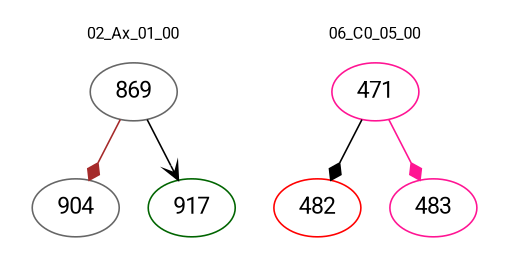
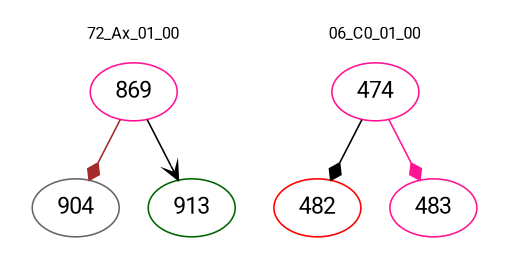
(134, 35) -> (134, 35)
(375, 35) -> (375, 35)
(134, 92) -> (134, 92)
(375, 92) -> (375, 92)
(192, 208) -> (192, 208)
